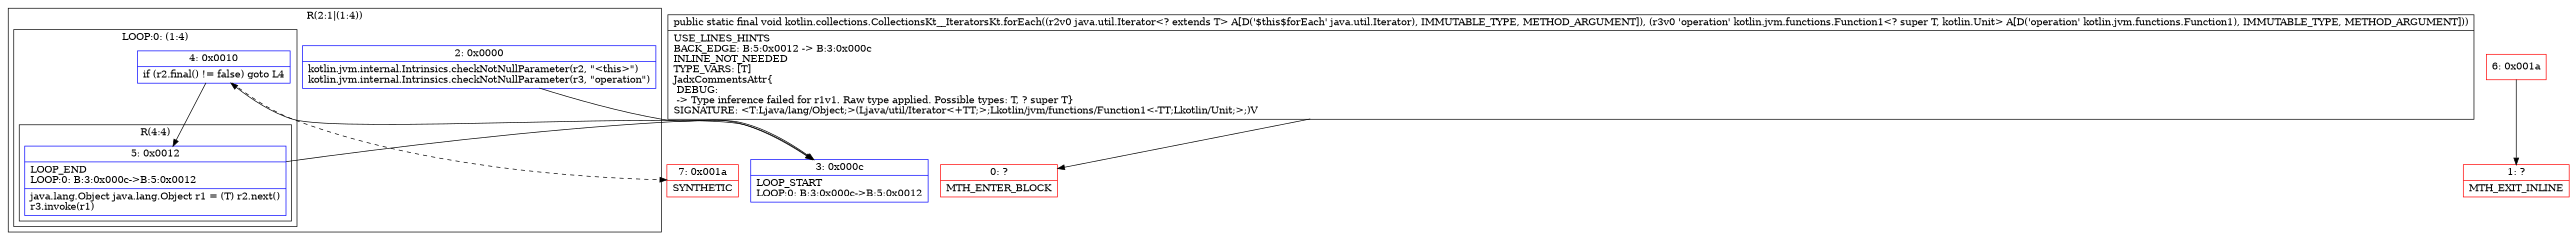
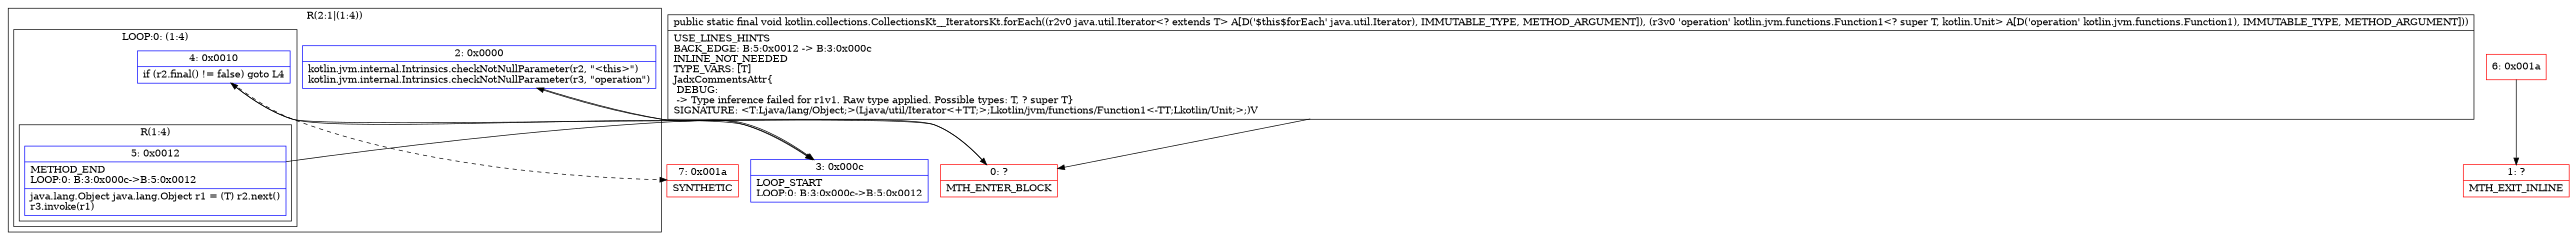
(191, 111) -> (607, 121)
none -> (770, 120)
(155, 133) -> (155, 133)
(58, 170) -> (68, 170)
